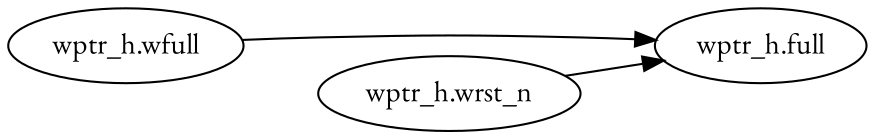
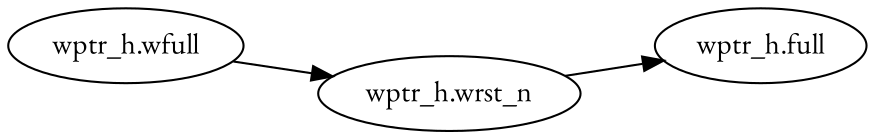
(439, 36) -> (273, 67)
